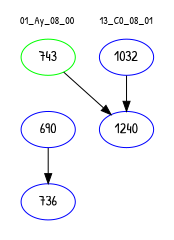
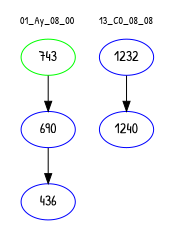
(127, 22) -> (127, 22)
(127, 57) -> (127, 57)
(77, 84) -> (48, 88)
(48, 202) -> (48, 202)
